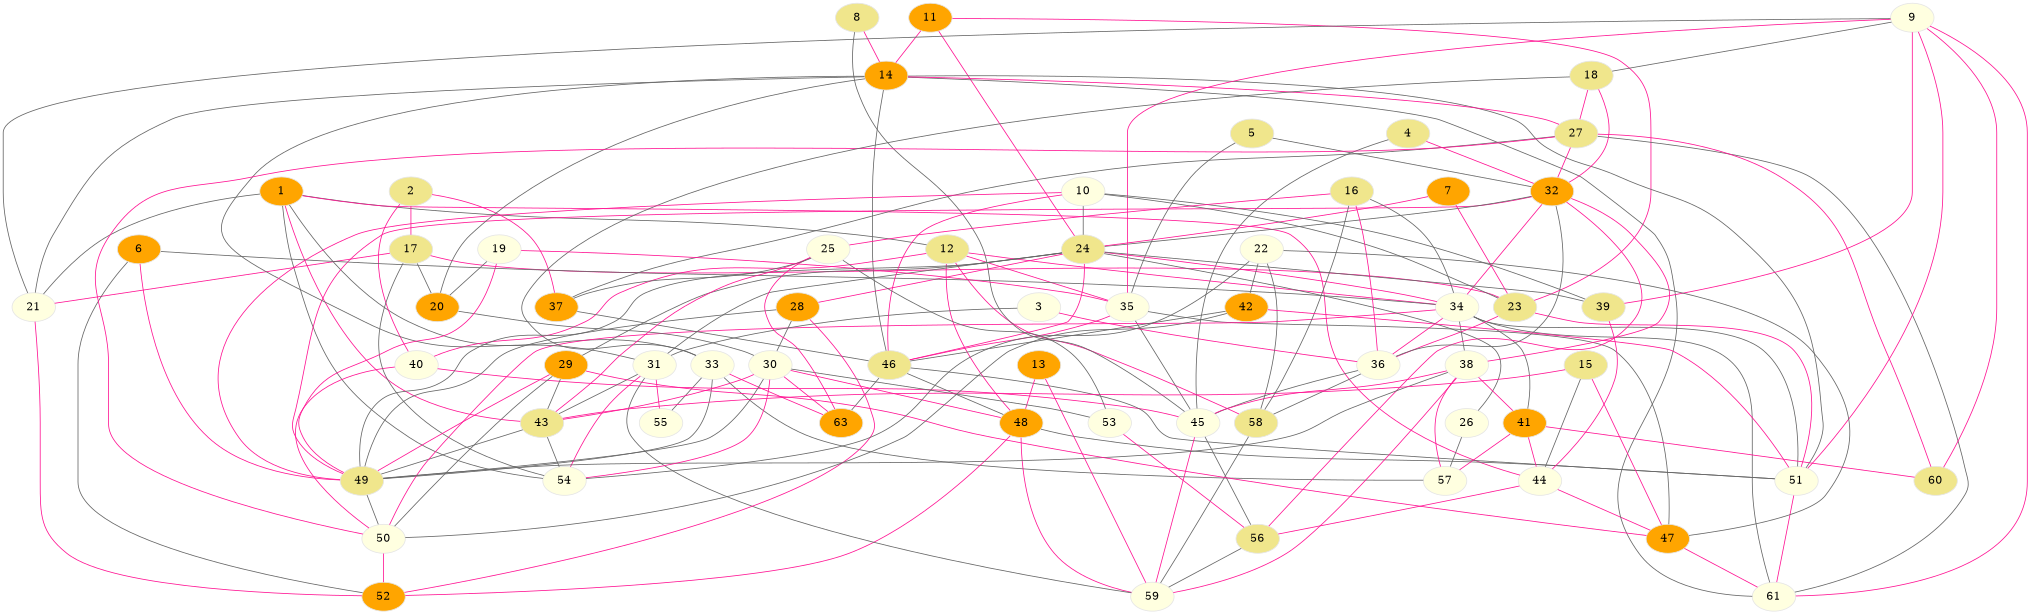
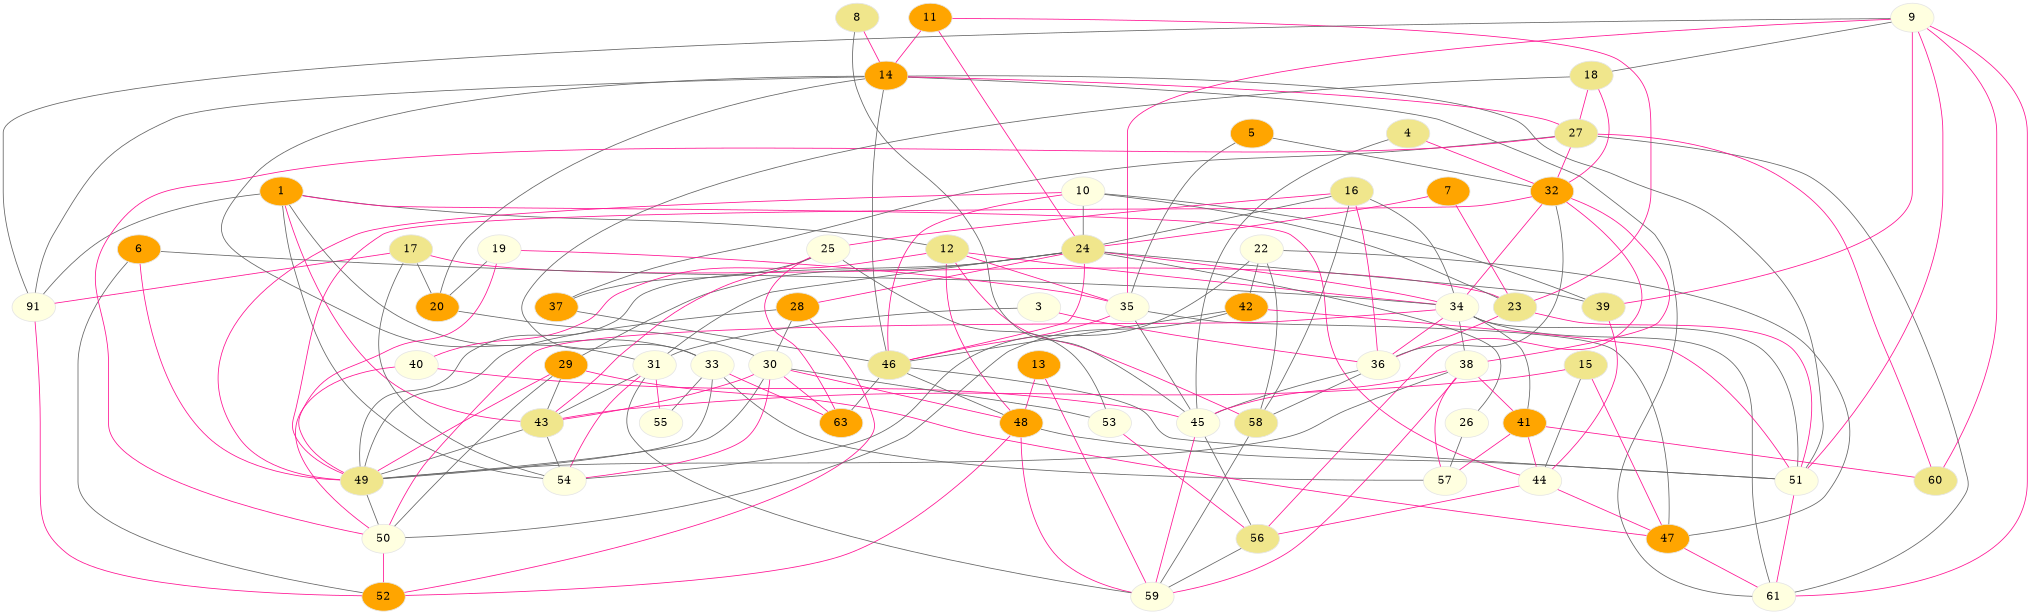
(1252, 133) -> (1252, 133)
(411, 191) -> none
(1351, 221) -> (1223, 219)
(34, 307) -> (34, 307)
